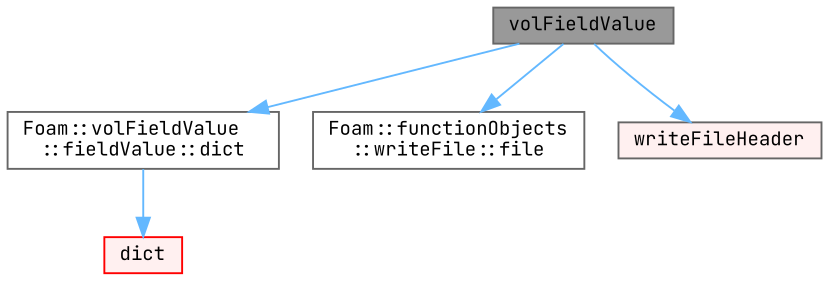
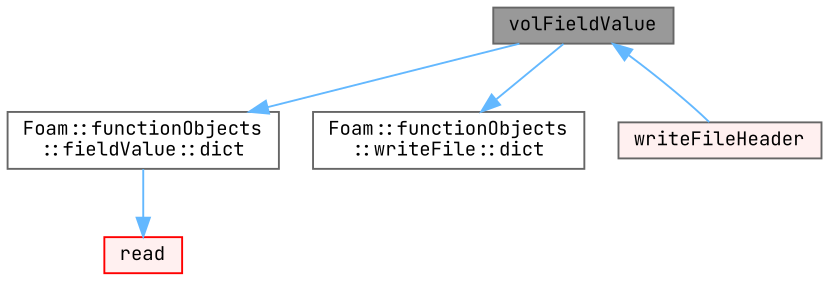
(633, 78) -> (670, 88)
(143, 140) -> (143, 140)
(449, 140) -> (449, 140)
(143, 255) -> (143, 255)
